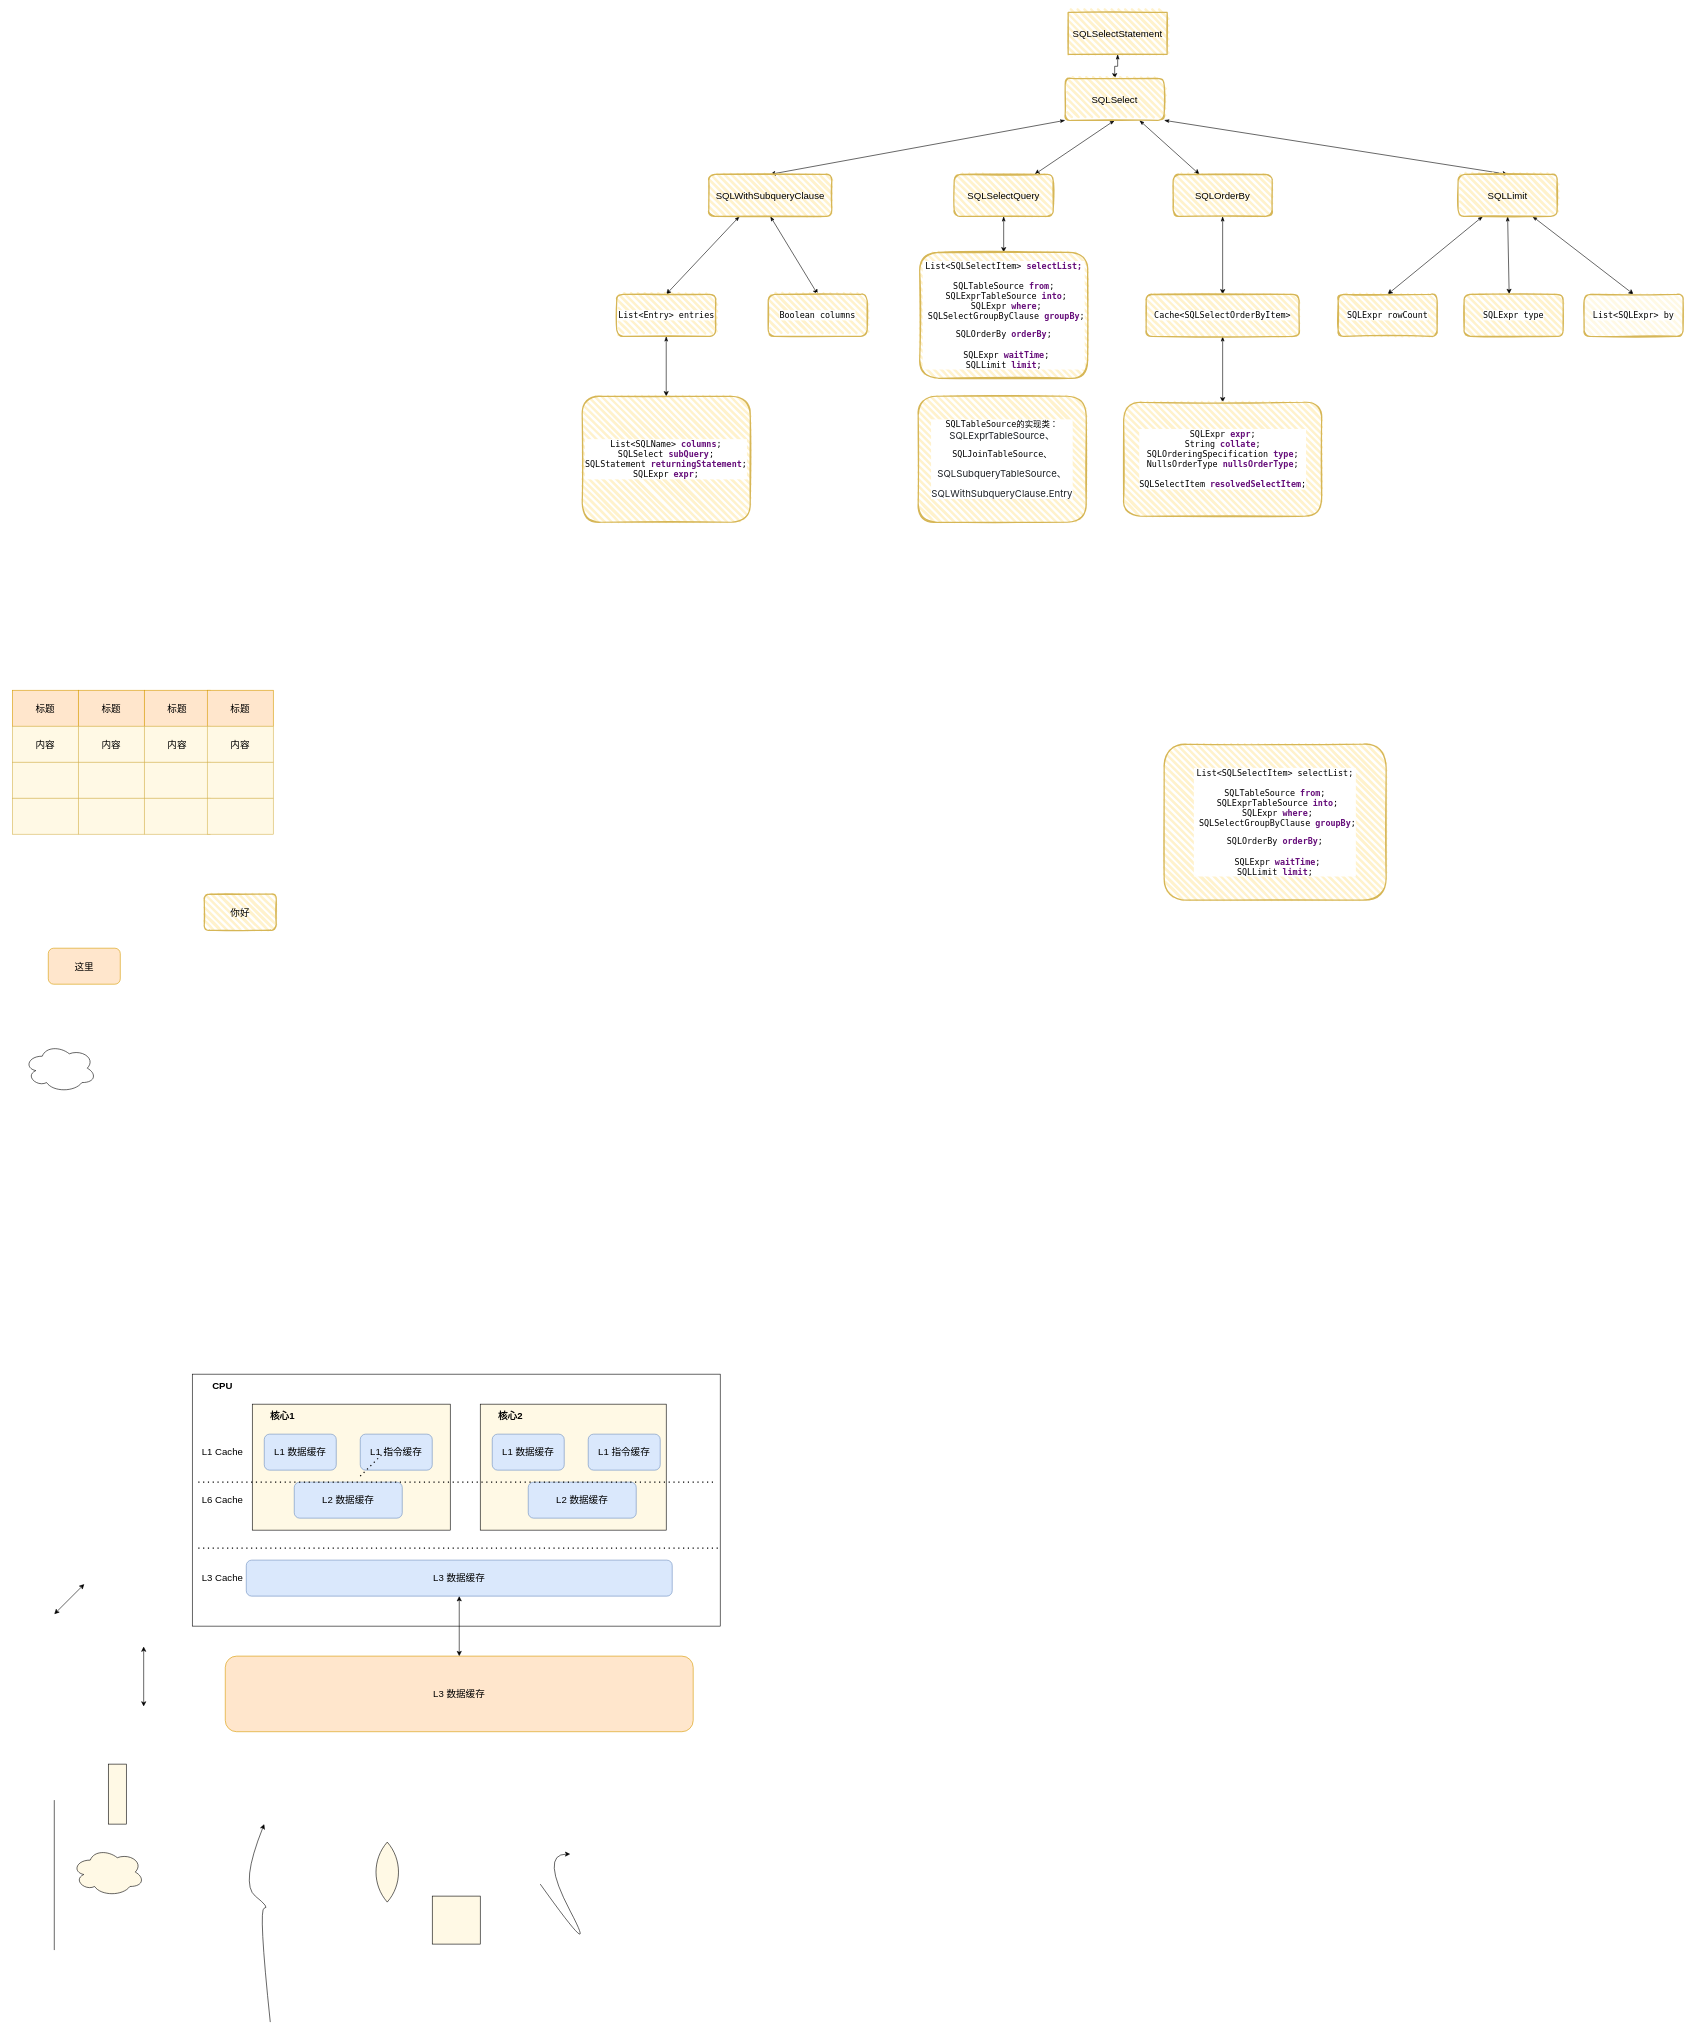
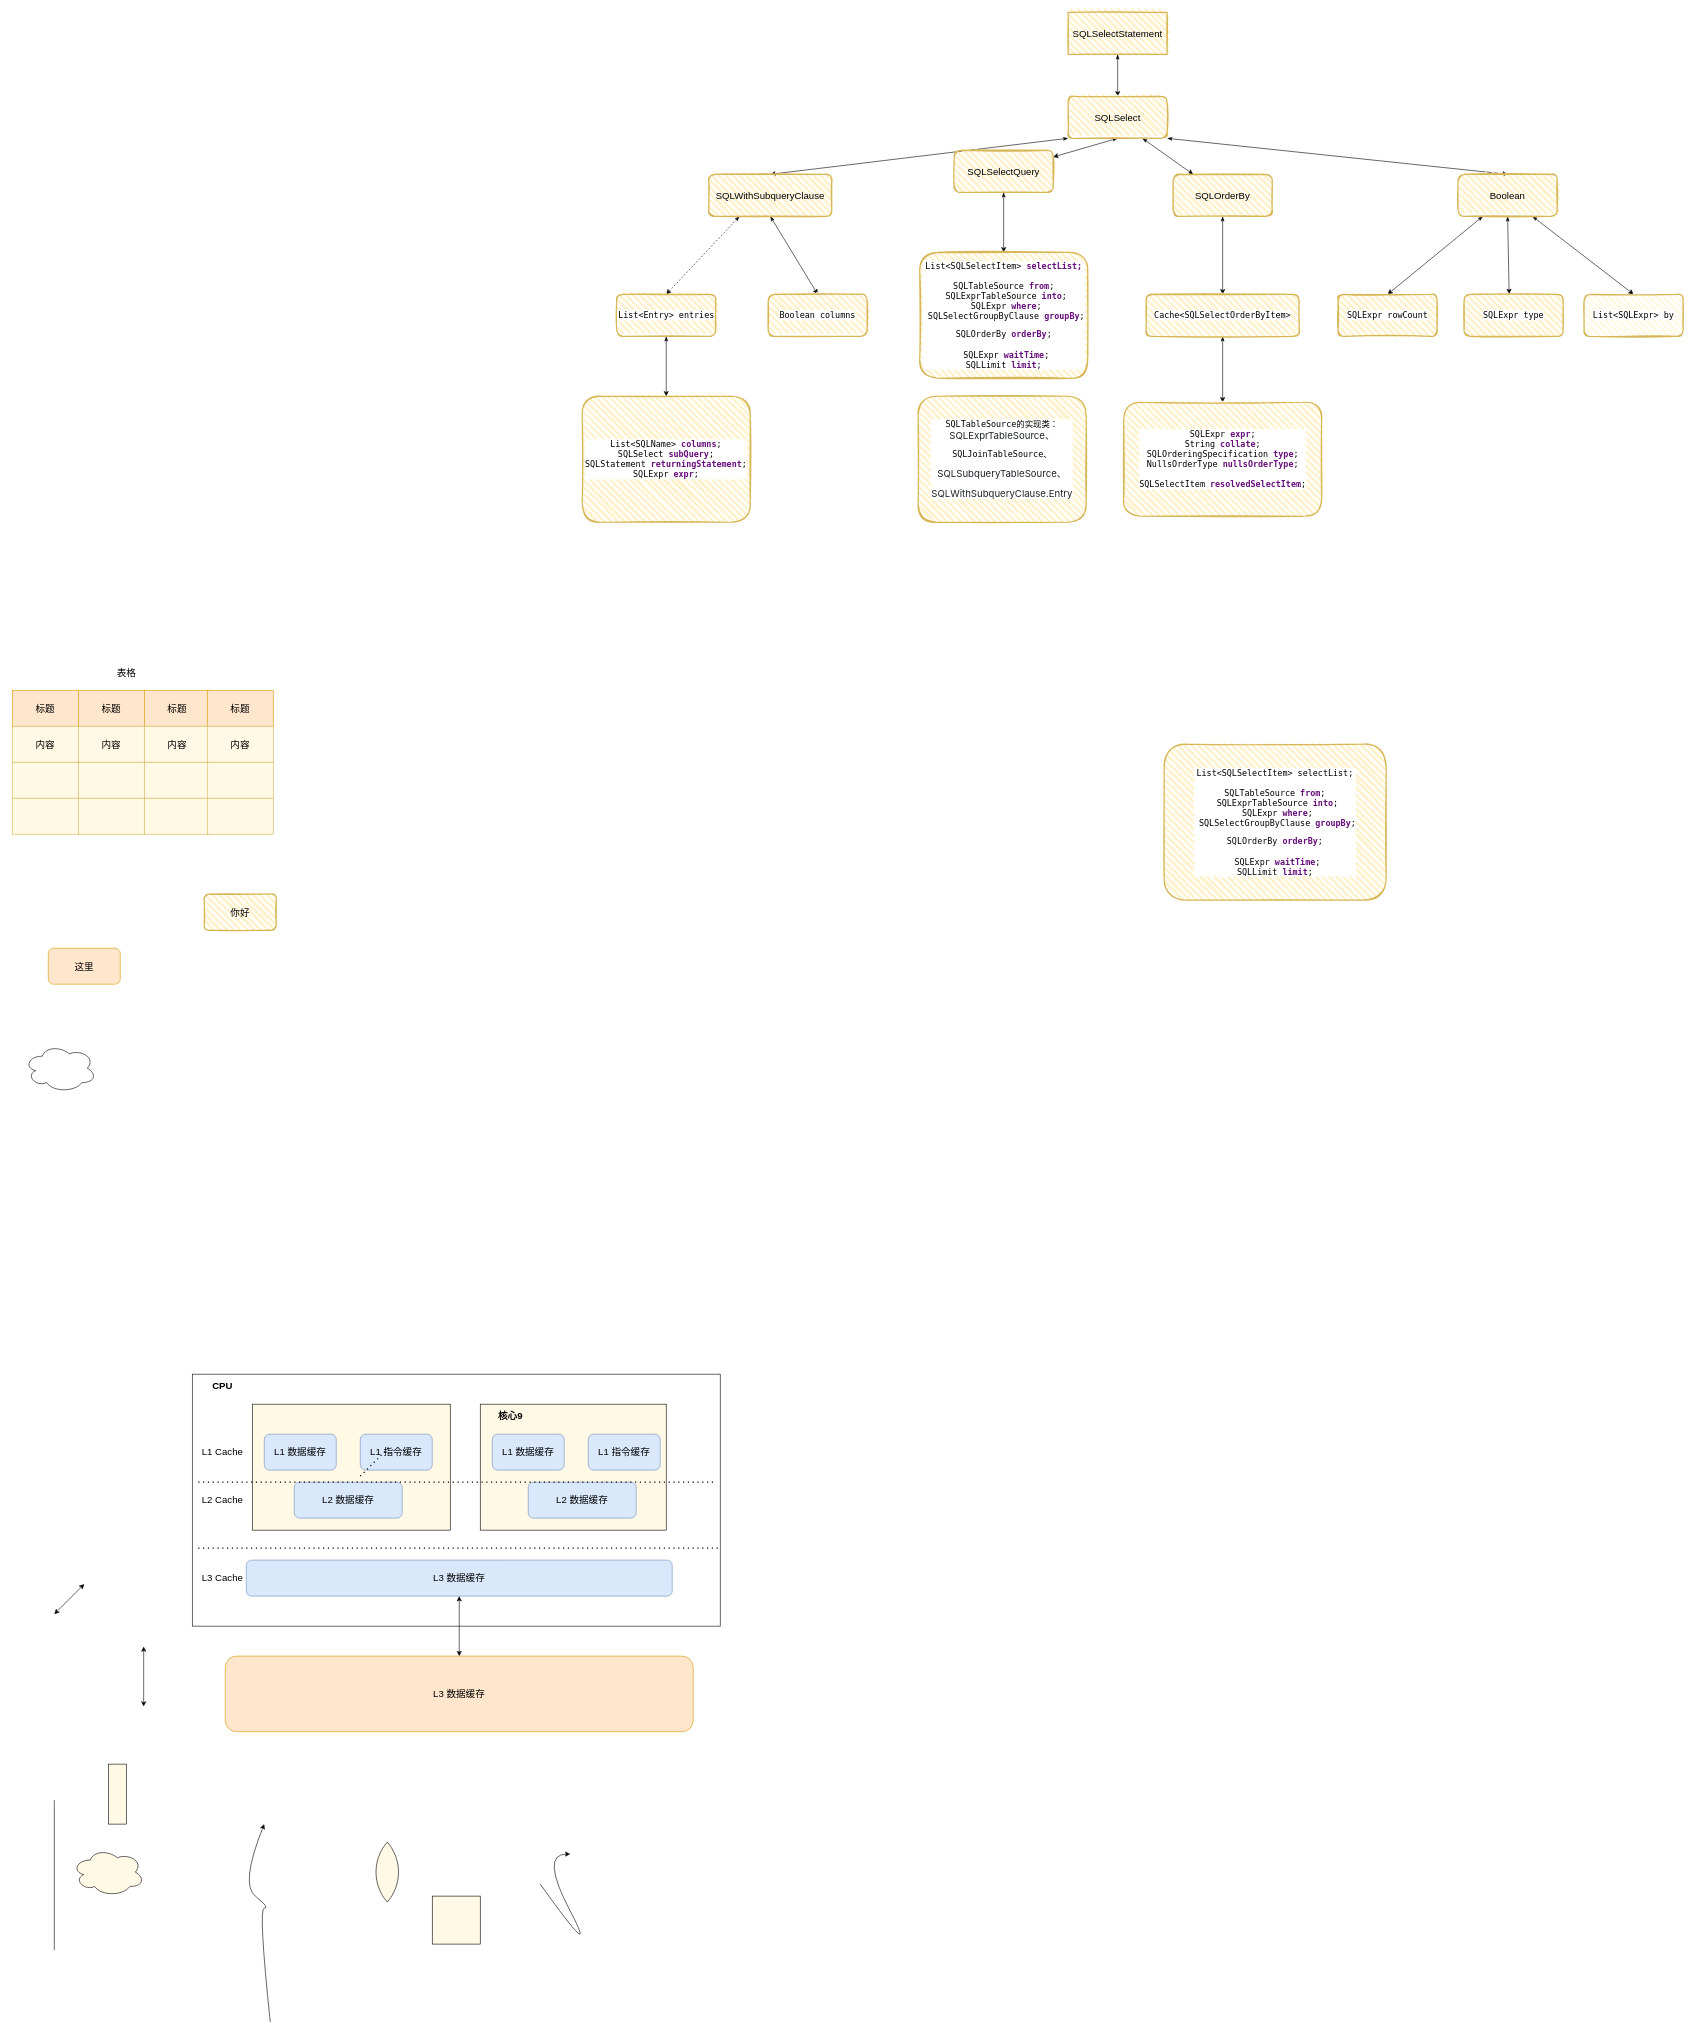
(1115, 99) -> (1118, 117)
(1004, 195) -> (1004, 171)
(1508, 195) -> (1508, 195)
(703, 255) -> (703, 255)
none -> (126, 672)
(282, 1416) -> none
(511, 1416) -> (511, 1416)
(223, 1500) -> (223, 1500)
